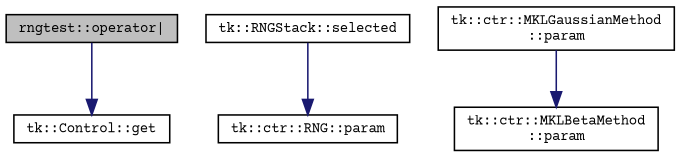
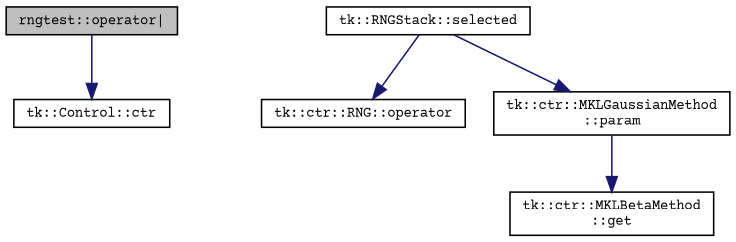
none -> (505, 60)
(92, 129) -> (92, 113)
(308, 129) -> (363, 113)
(556, 129) -> (612, 214)
